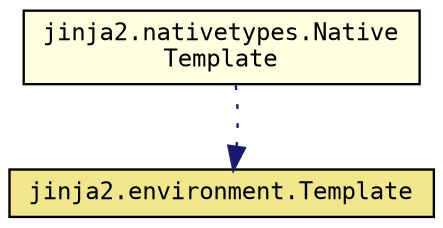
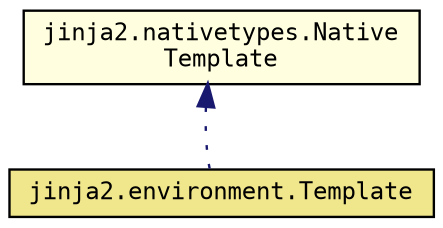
(238, 115) -> (206, 139)
